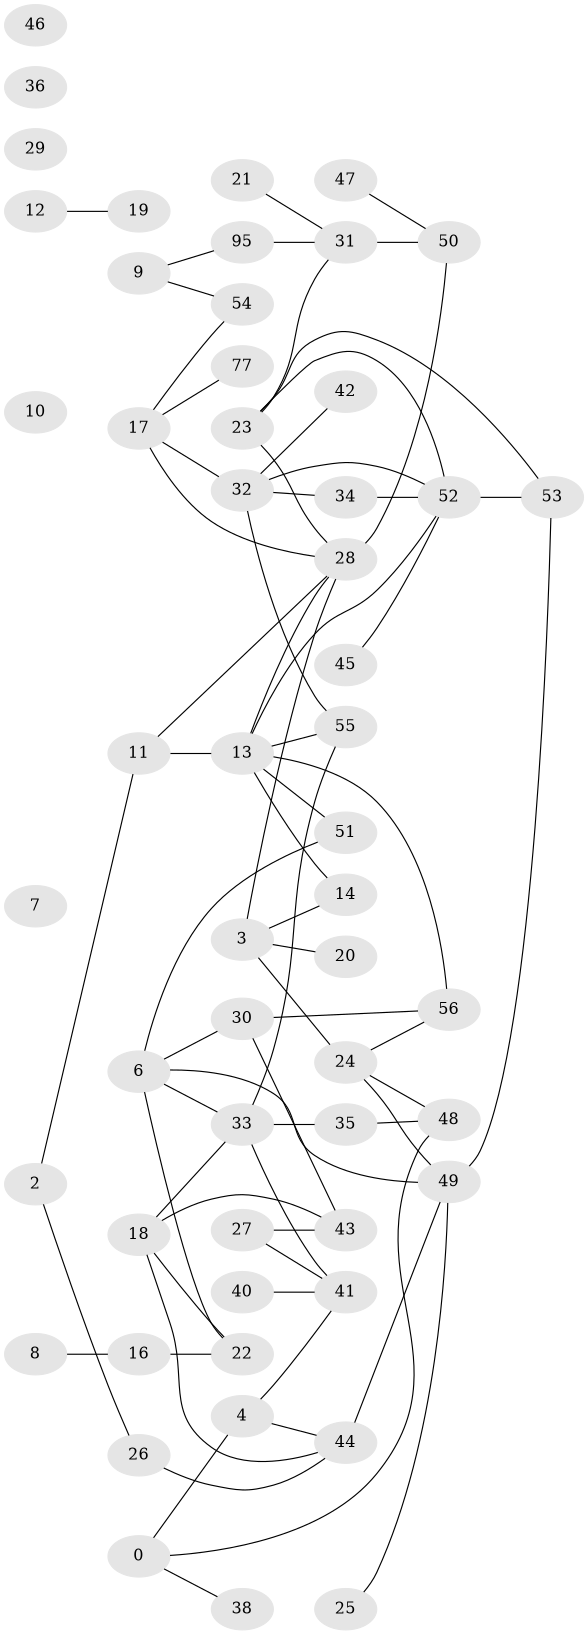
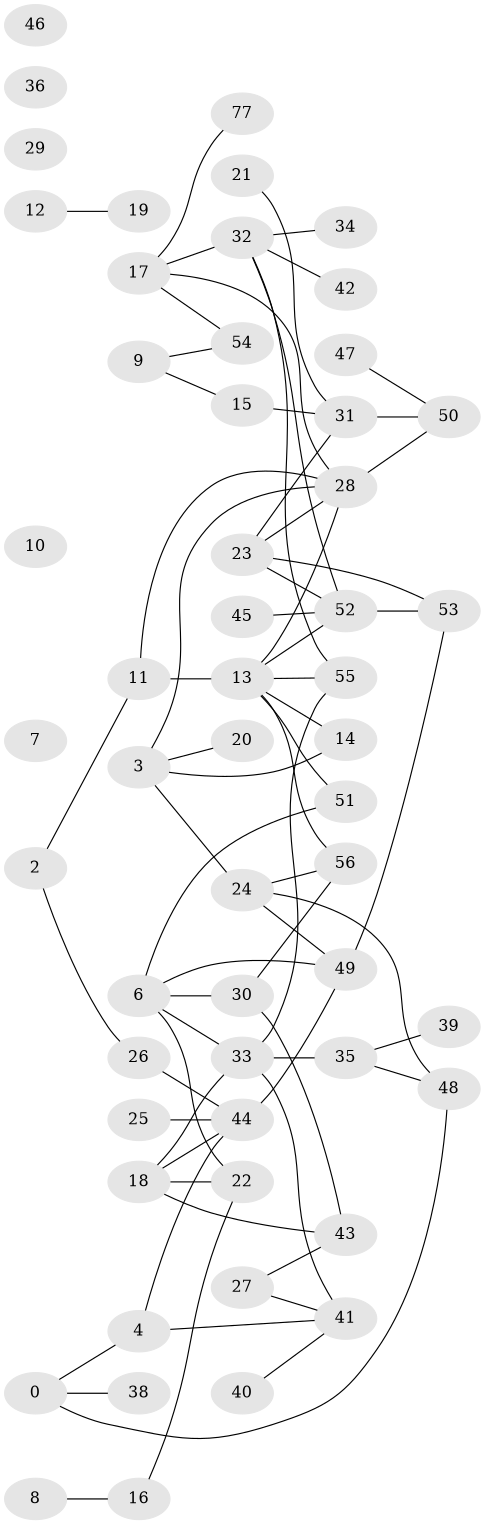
(242, 242) -> (242, 405)
(400, 497) -> none
none -> (449, 1027)
(427, 1403) -> (183, 1120)
